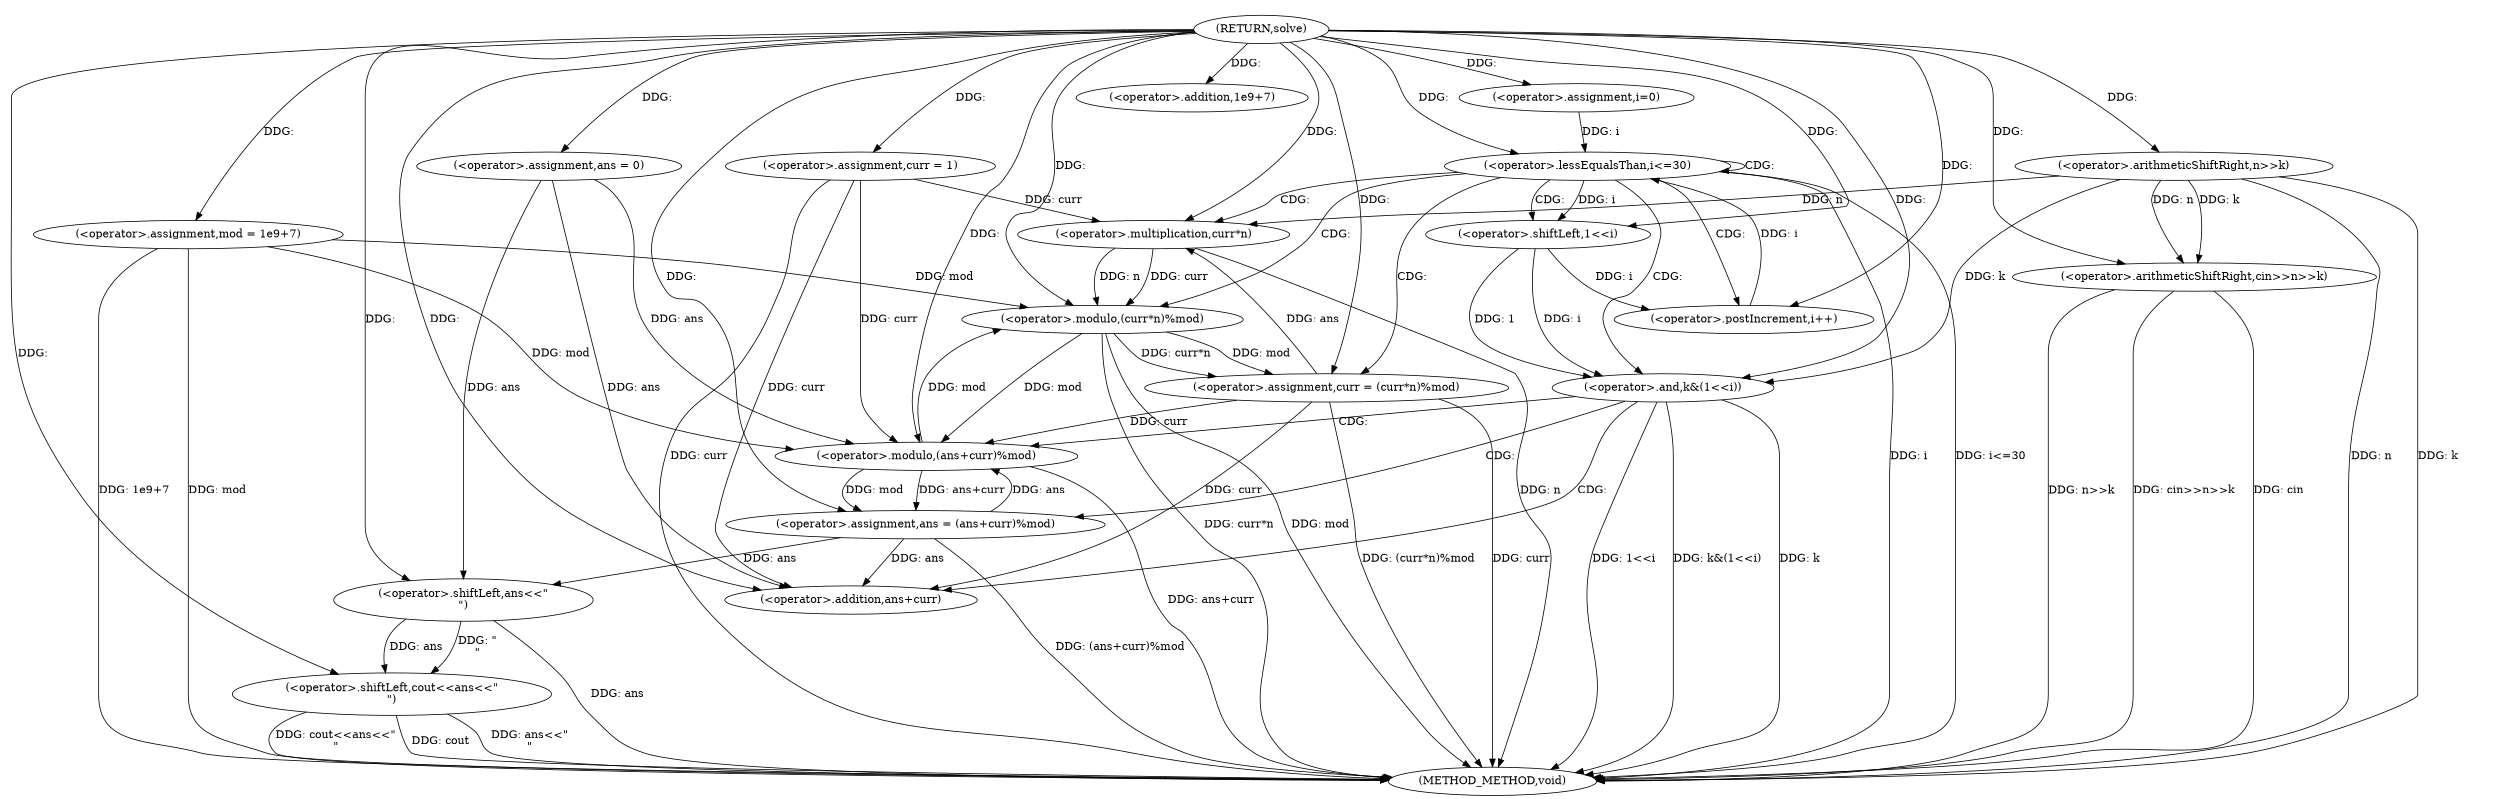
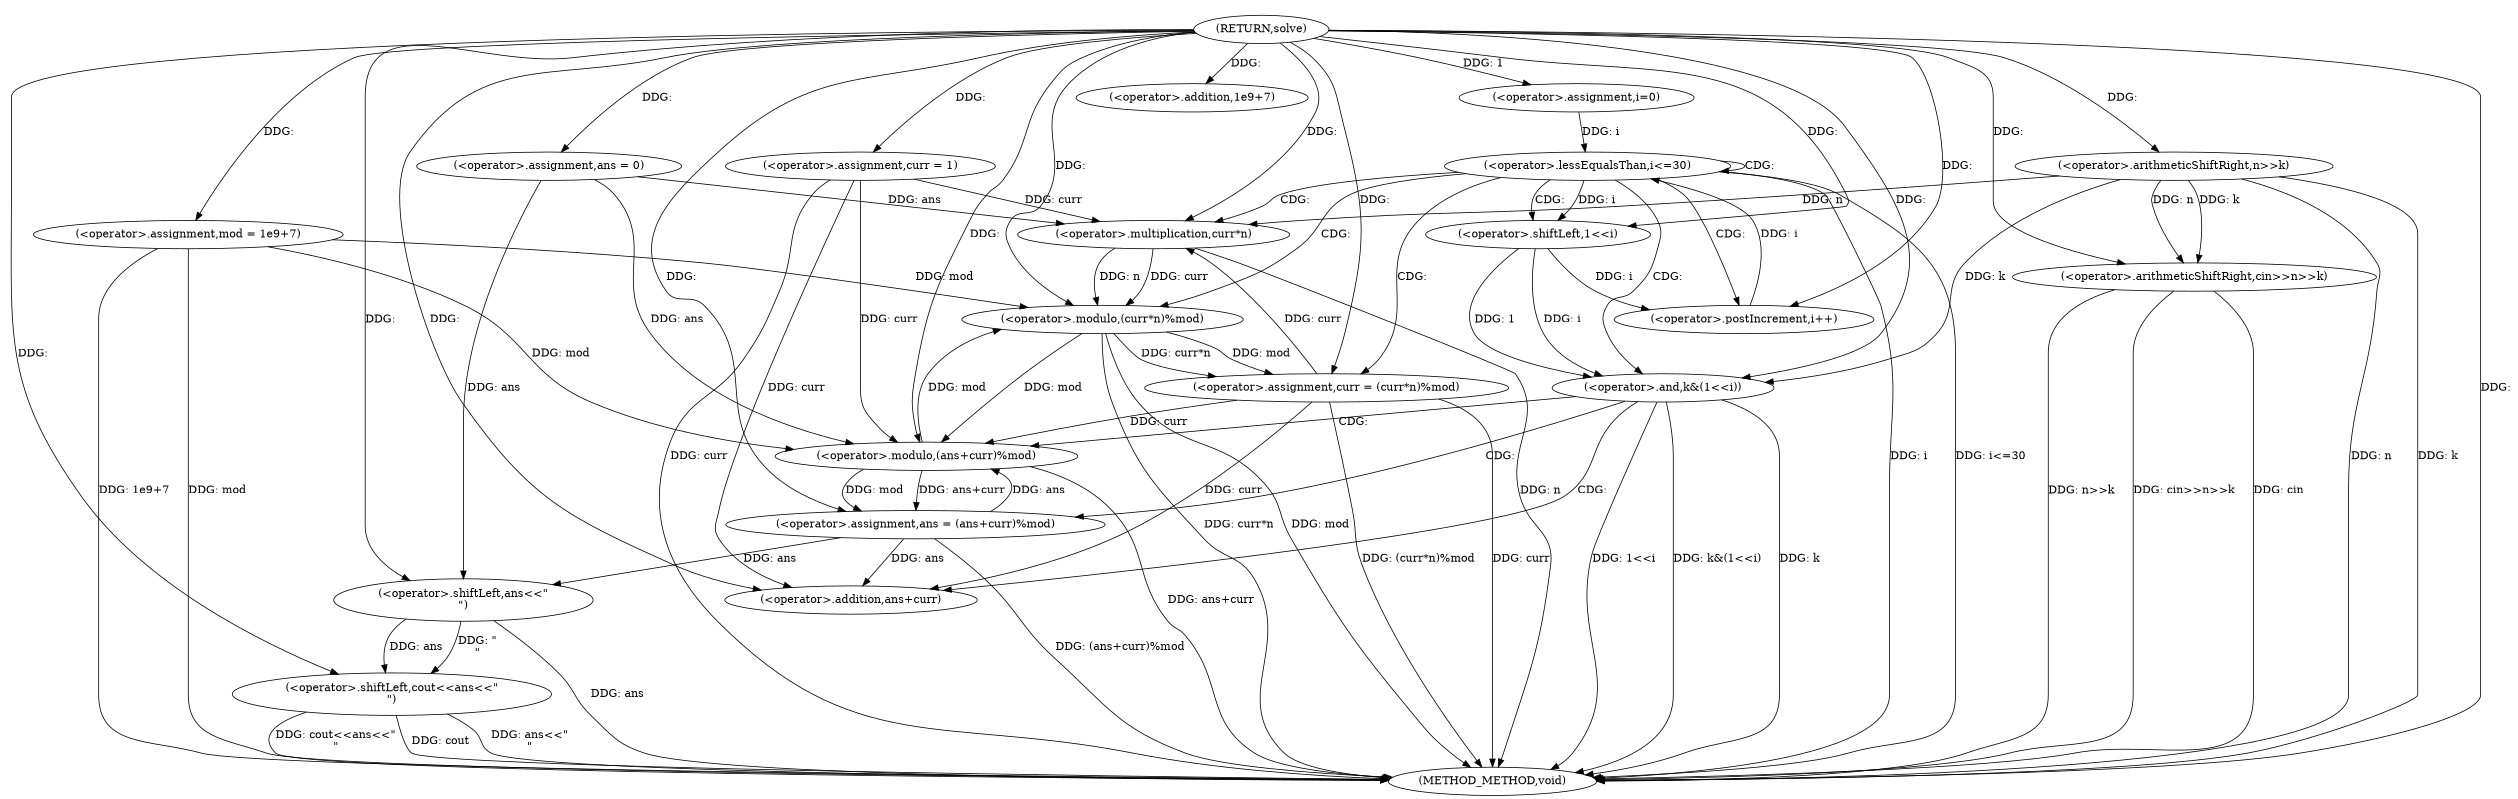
(1483, 64) -> (1483, 64)
(1408, 102) -> (2481, 262)
(1313, 319) -> (1313, 319)
(612, 421) -> (837, 199)
